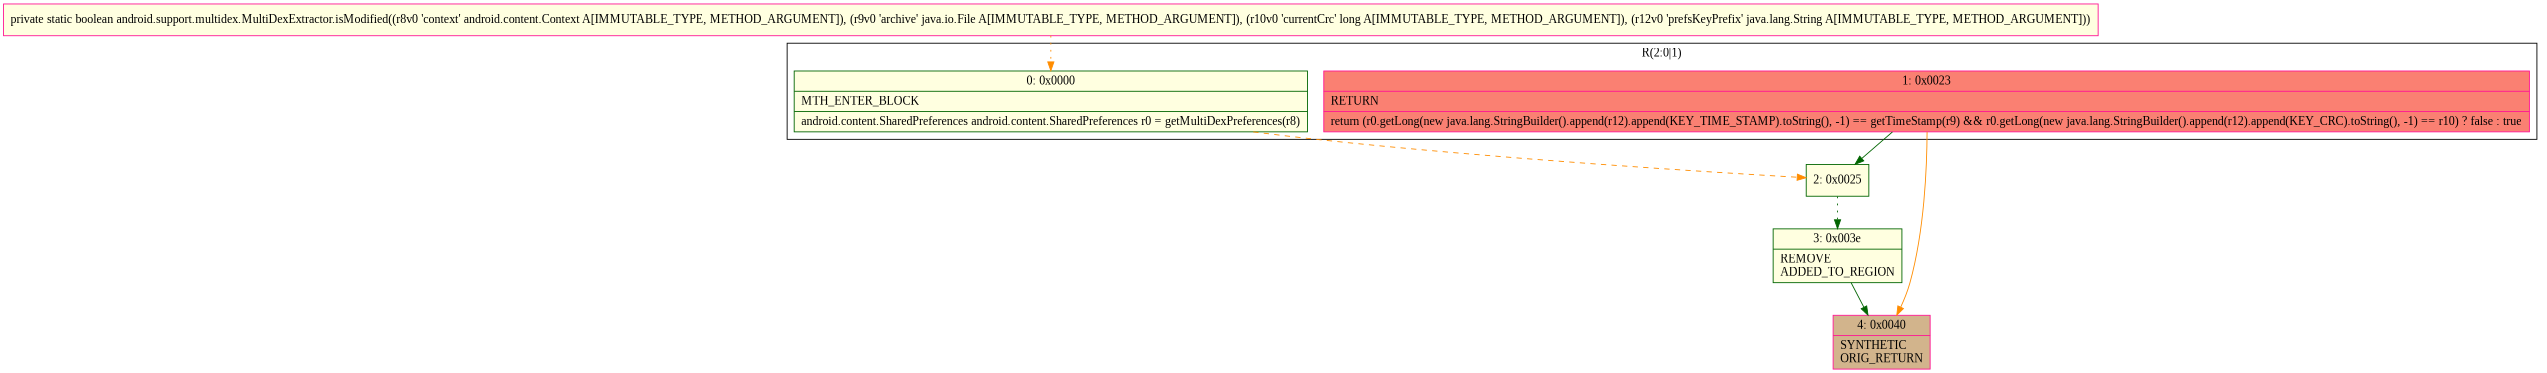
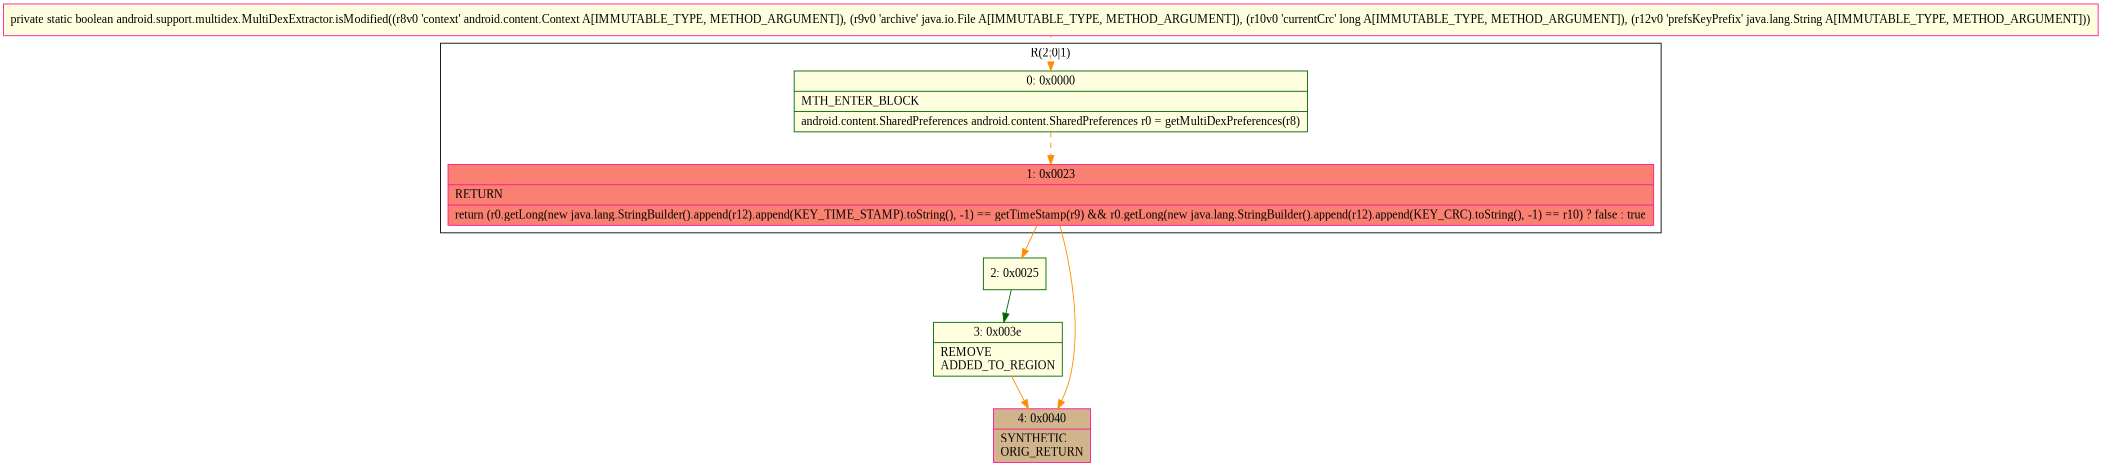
(1877, 145) -> (1031, 239)
(1525, 159) -> (1051, 144)
(1838, 208) -> (1009, 302)
(1857, 295) -> (1018, 388)
